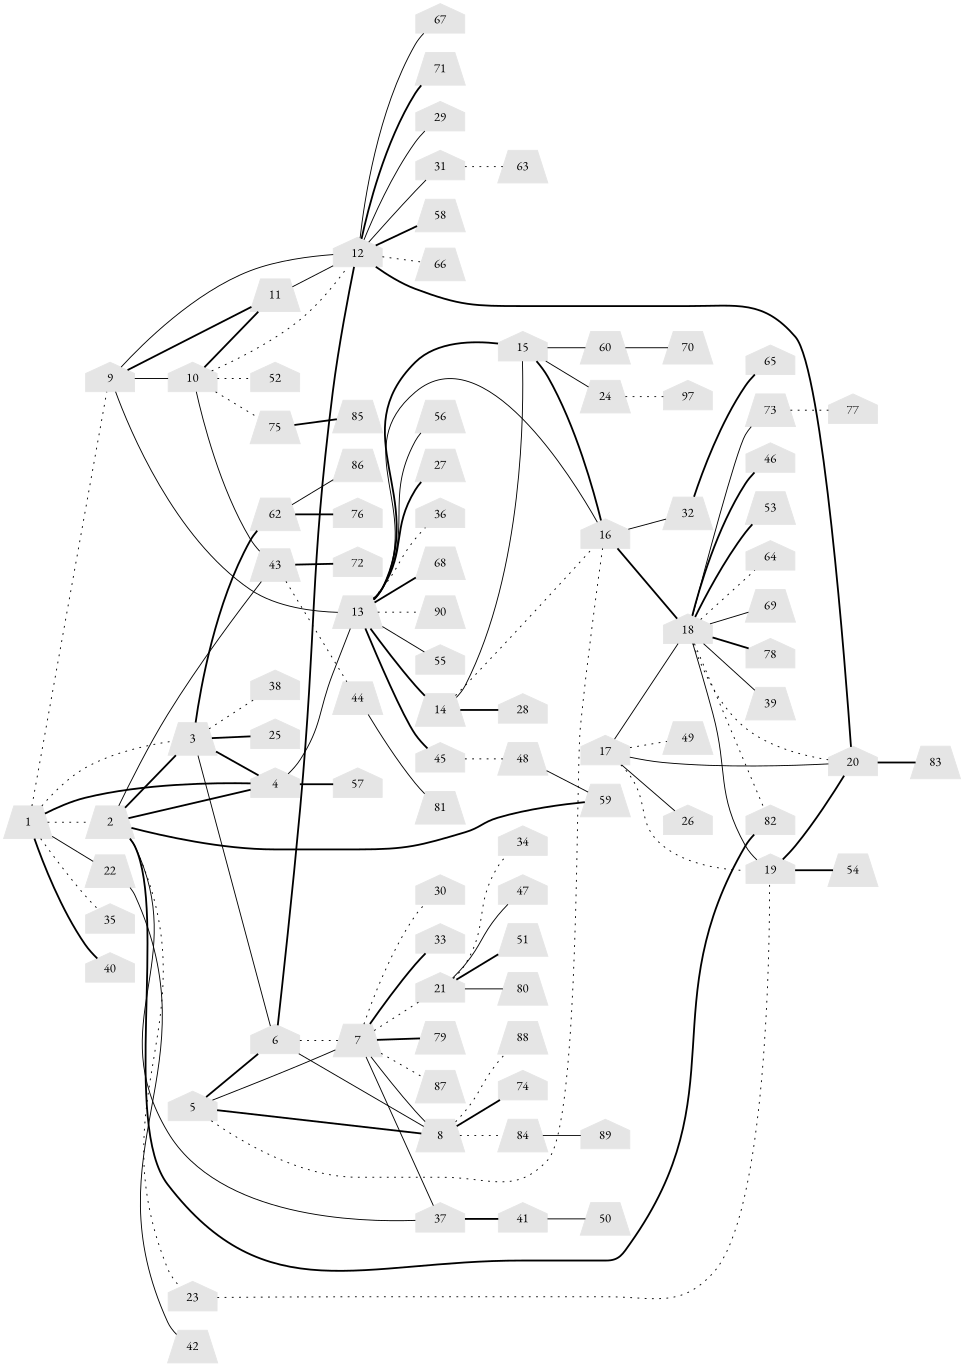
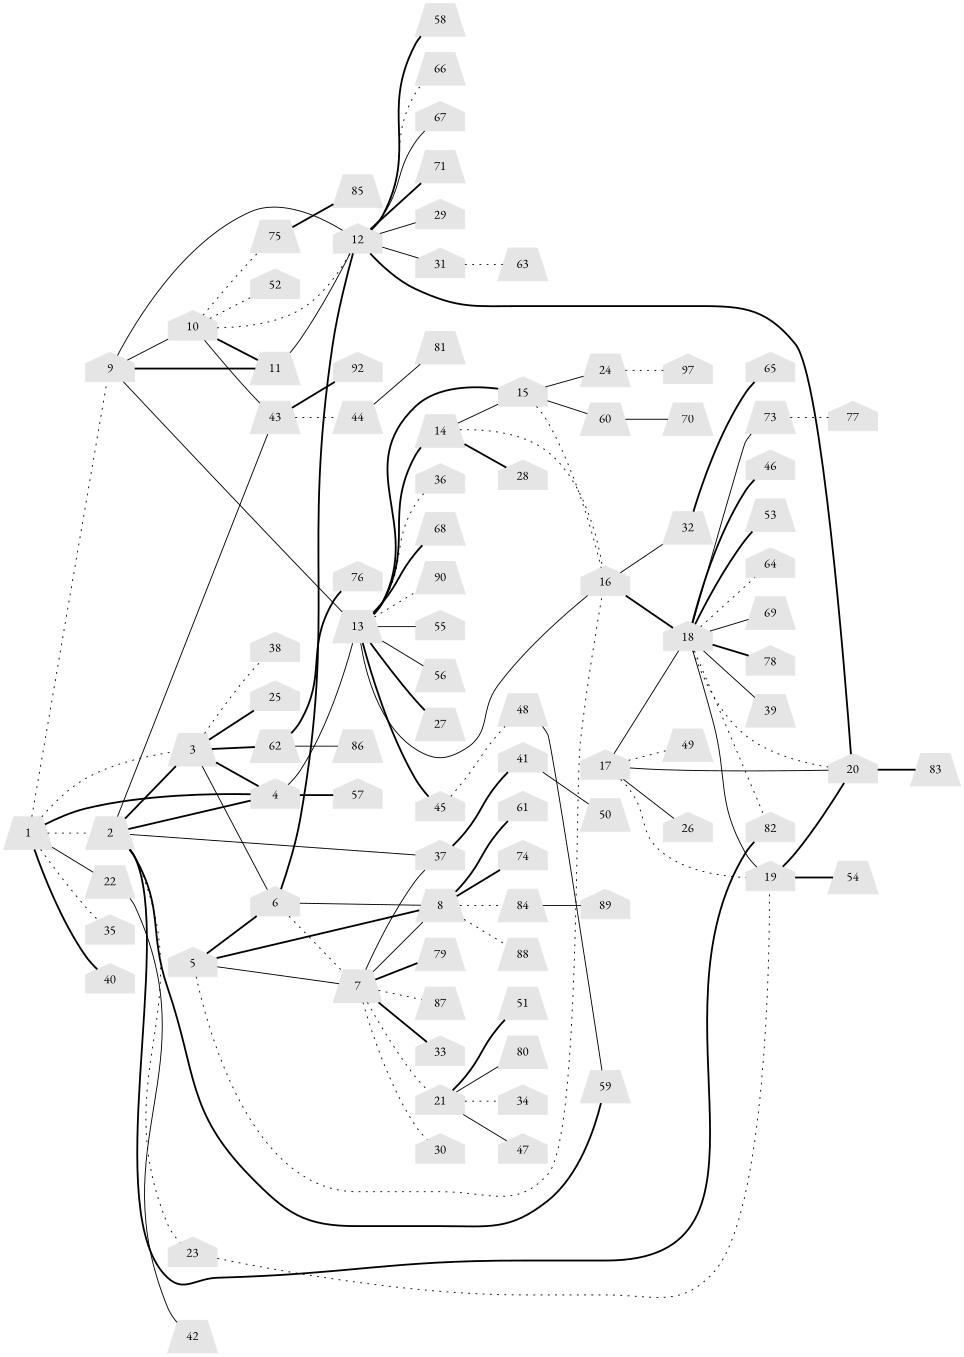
(576, 438) -> (568, 464)
(358, 563) -> (358, 369)
none -> (523, 808)
